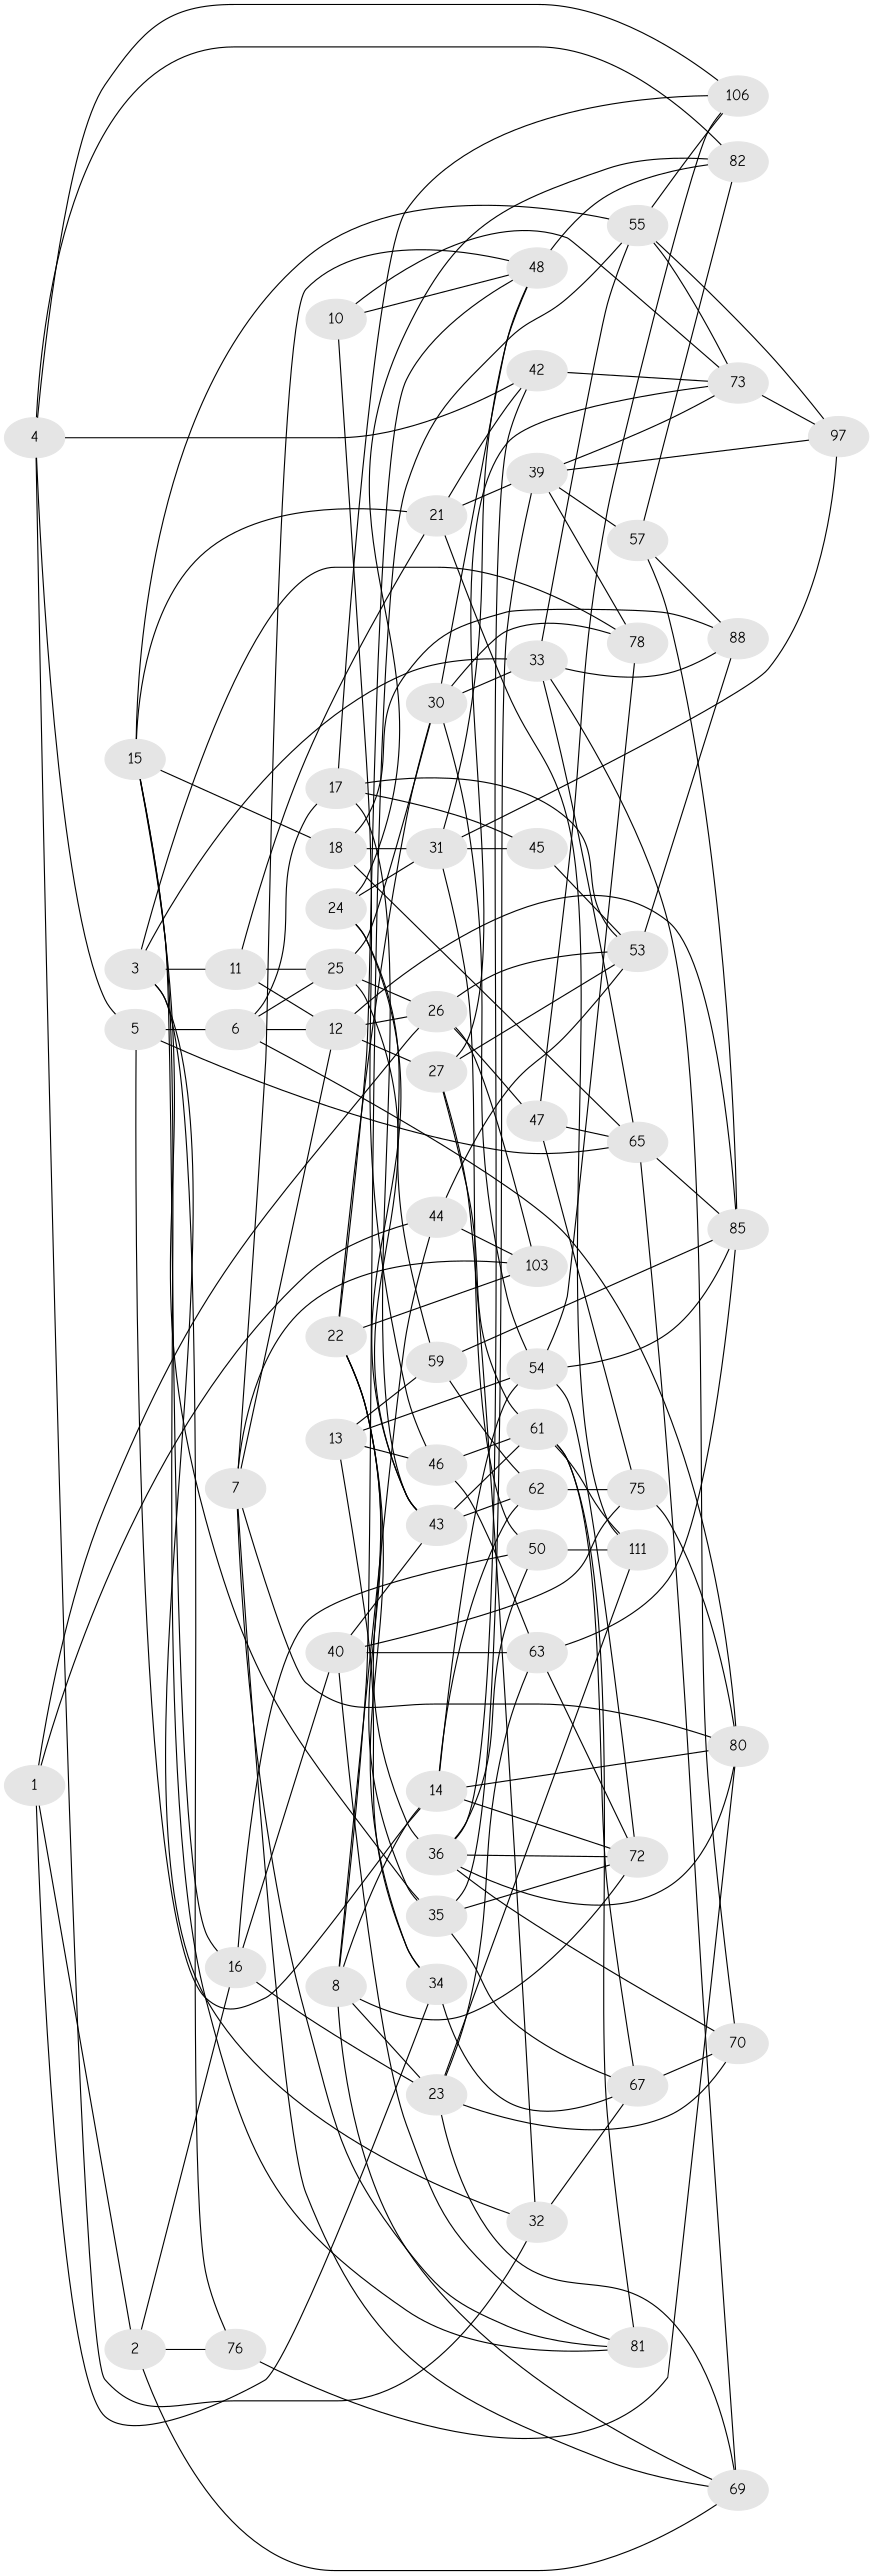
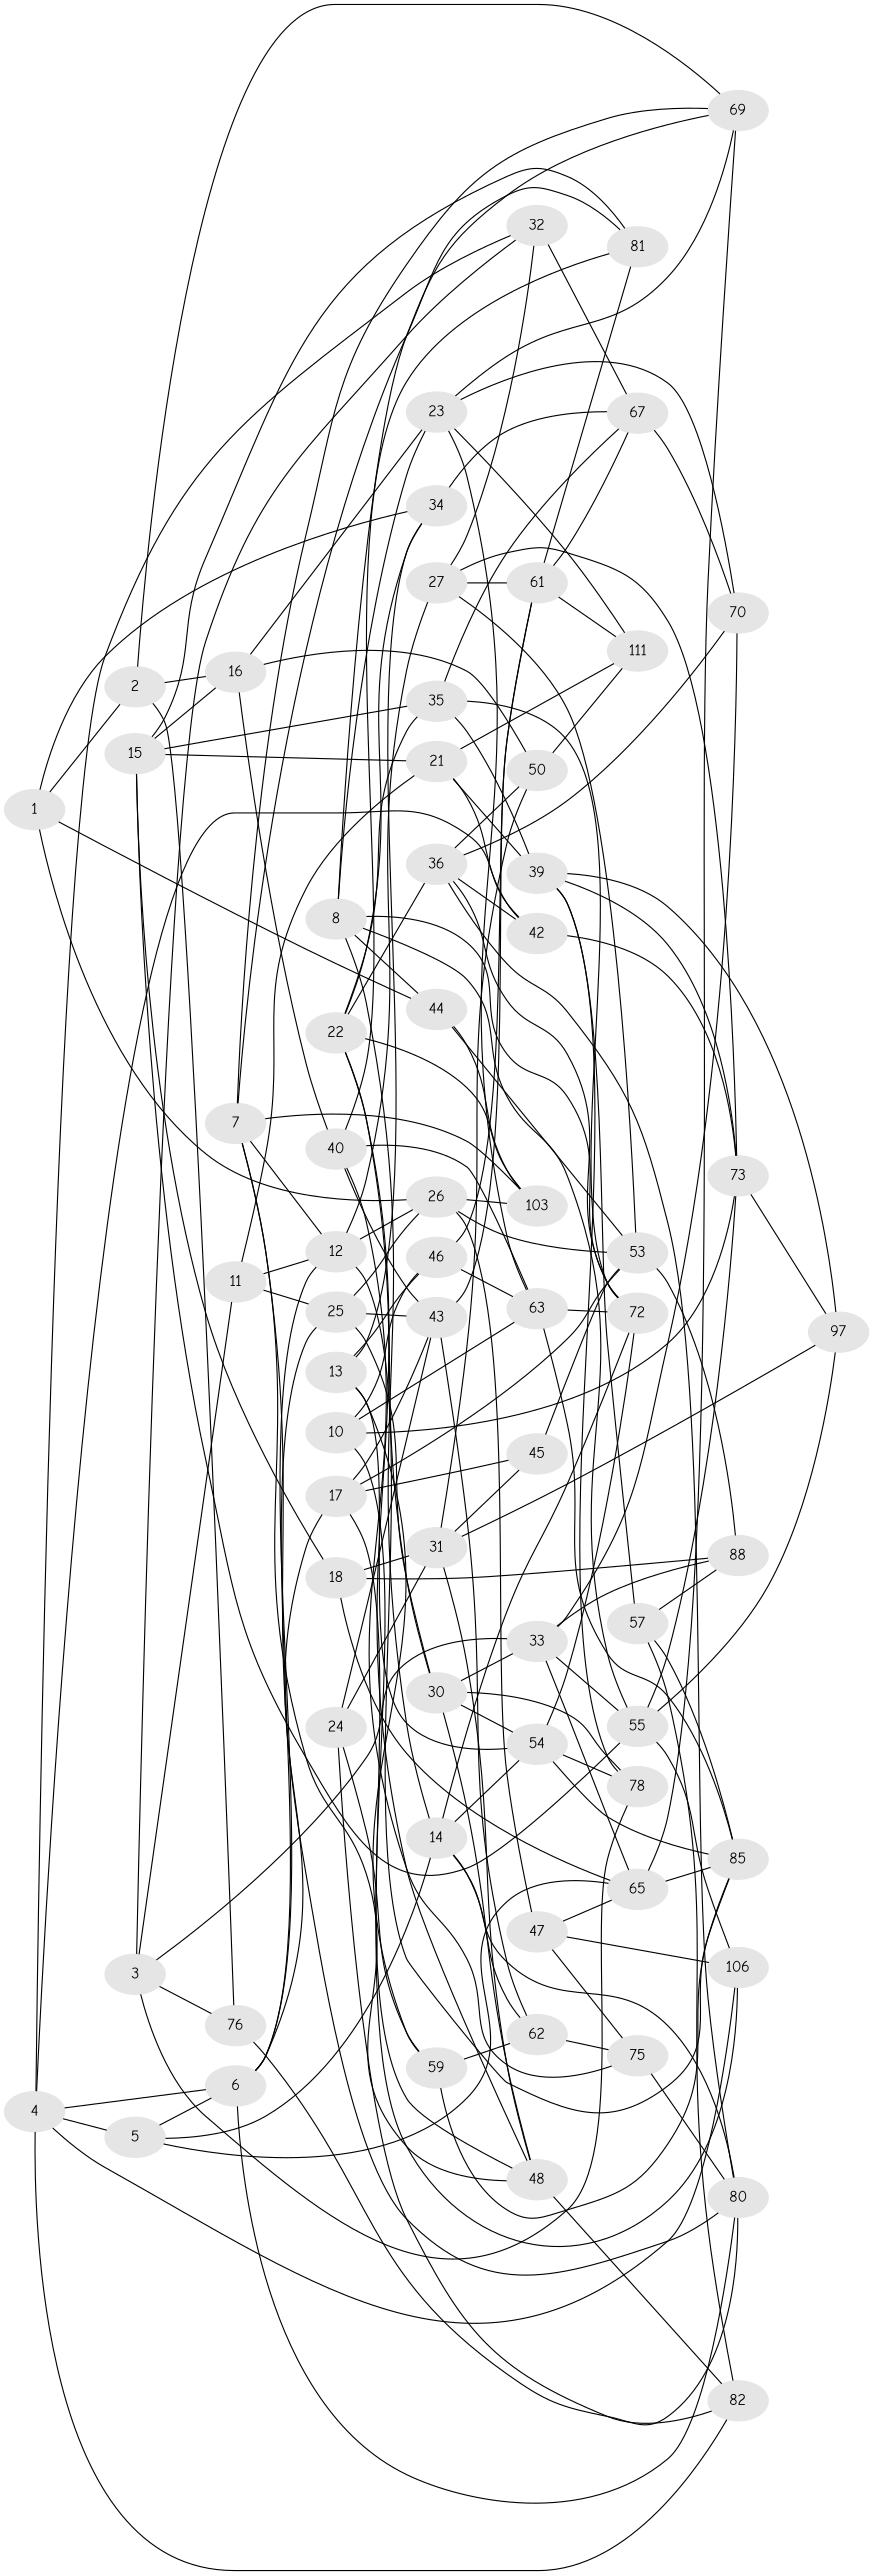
none -> (437, 1371)
none -> (135, 2099)
